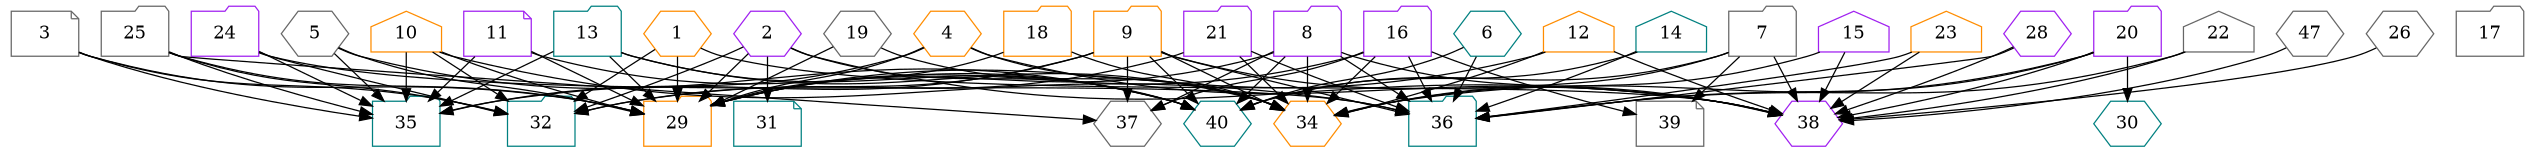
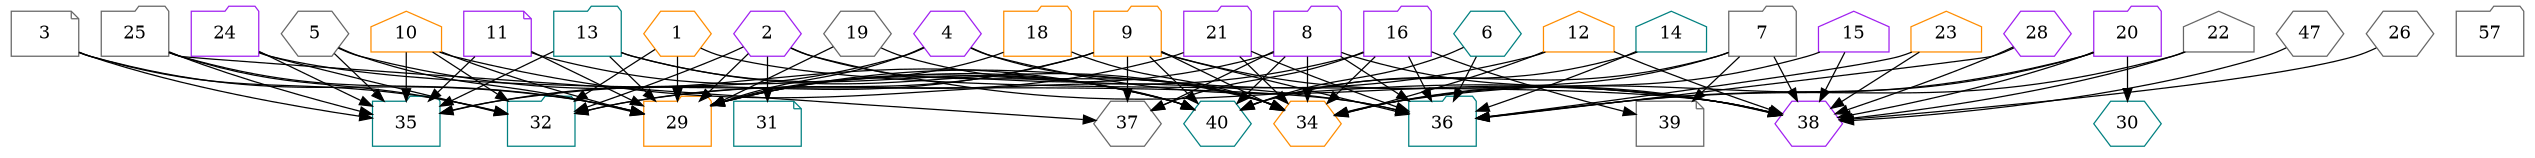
(948, 34) -> (948, 34)
(2490, 34) -> (2490, 34)
